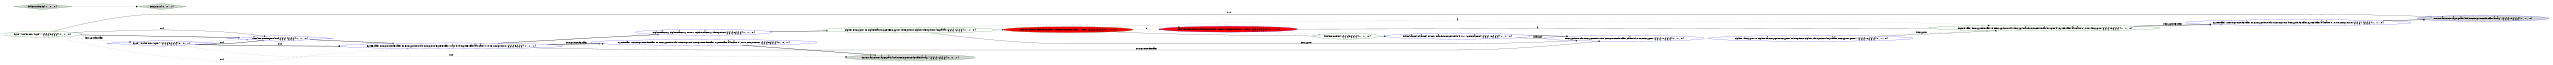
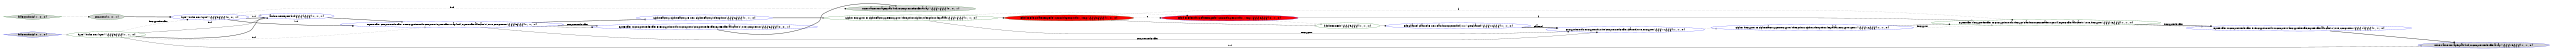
(162, 7) -> (107, 17)
none -> (147, 17)
none -> (33, 35)
(280, 38) -> (296, 16)
(162, 43) -> (210, 17)
